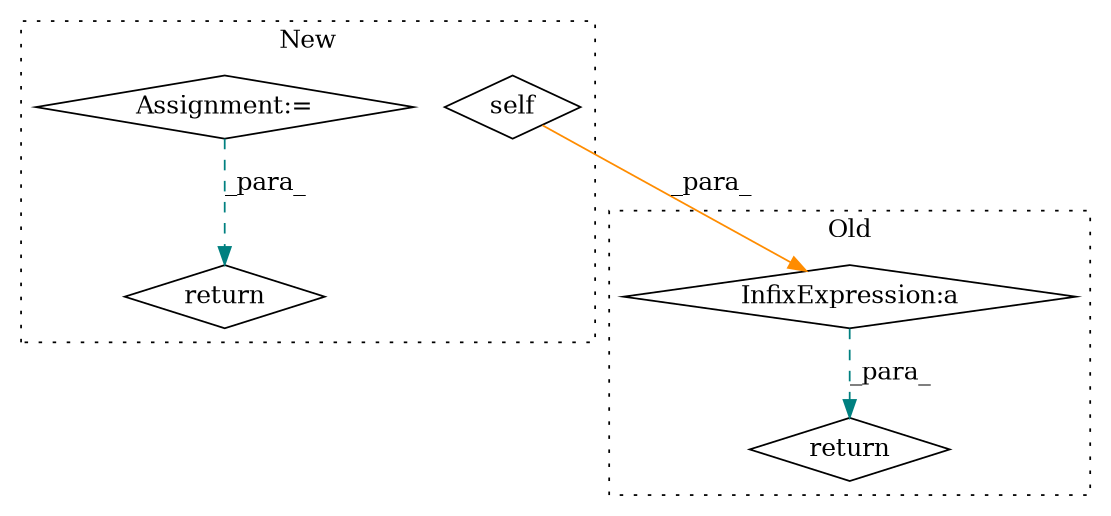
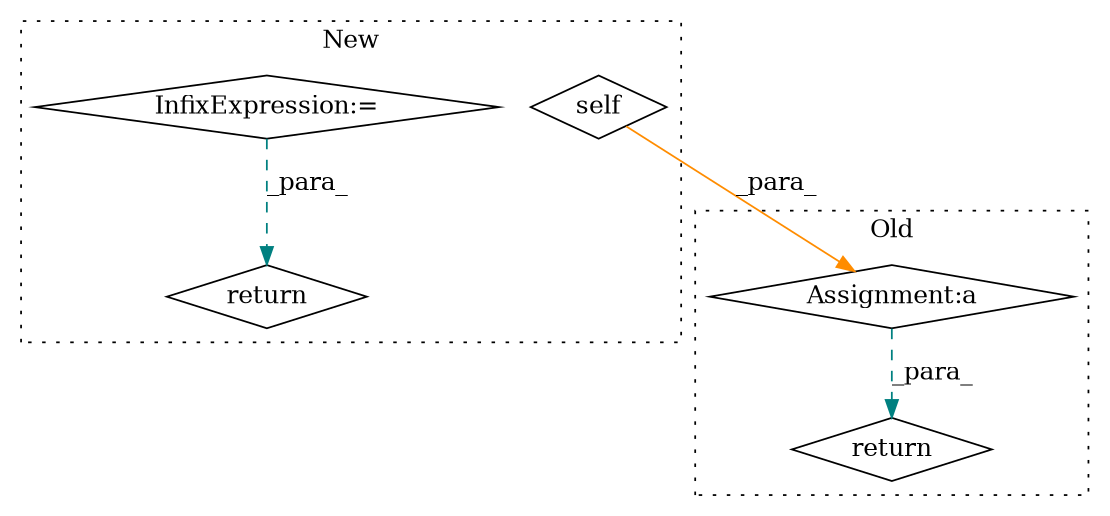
(225, 107) -> (267, 107)
(850, 297) -> (892, 297)
